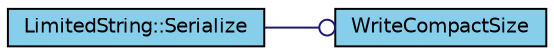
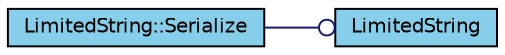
(441, 28) -> (416, 28)
